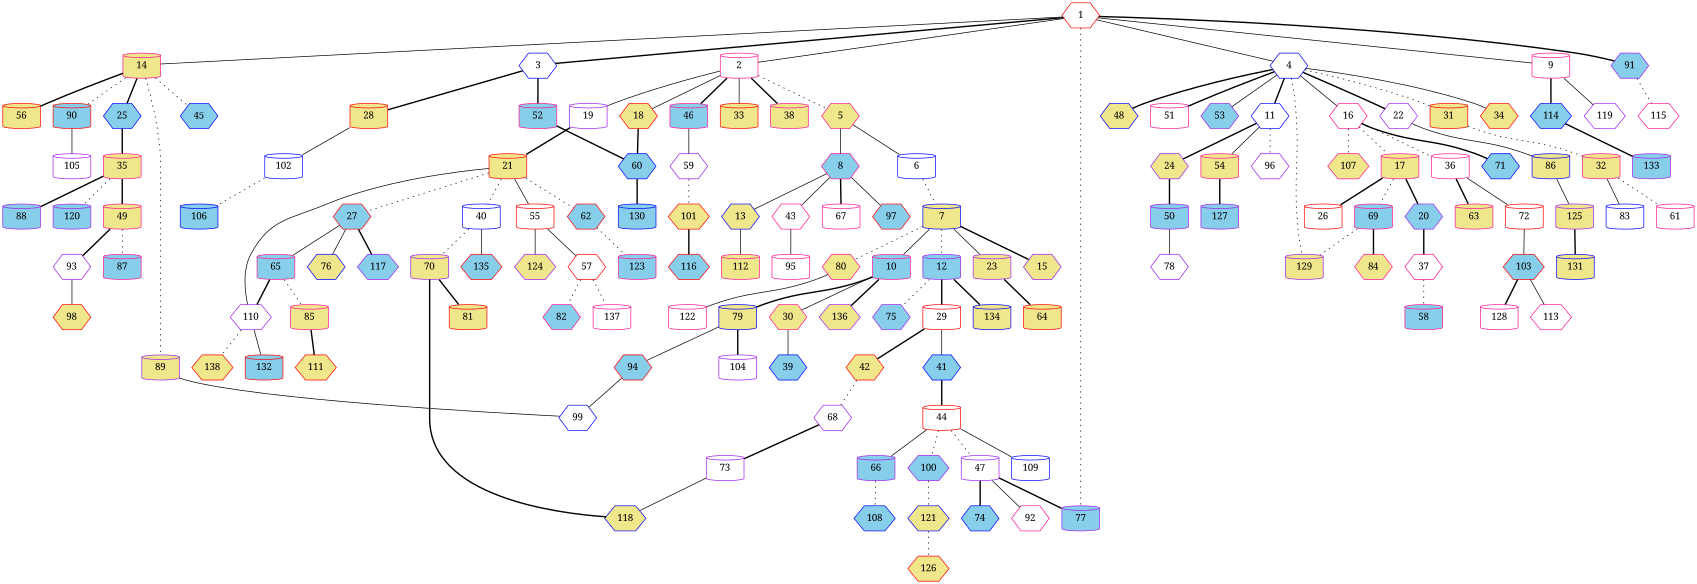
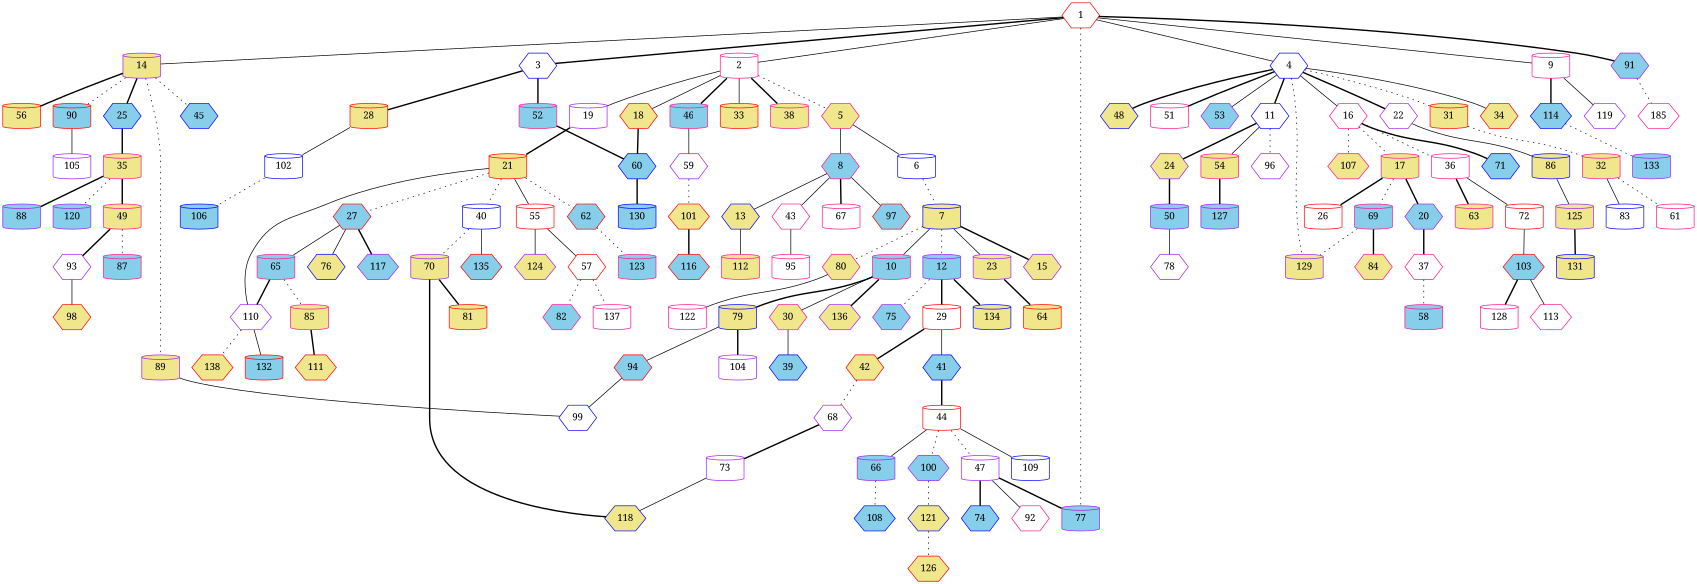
(142, 66) -> (142, 66)
(1659, 116) -> (1659, 116)
(1599, 140) -> (1599, 140)
